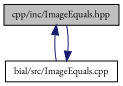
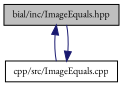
(61, 15) -> (61, 15)
(61, 71) -> (61, 71)
